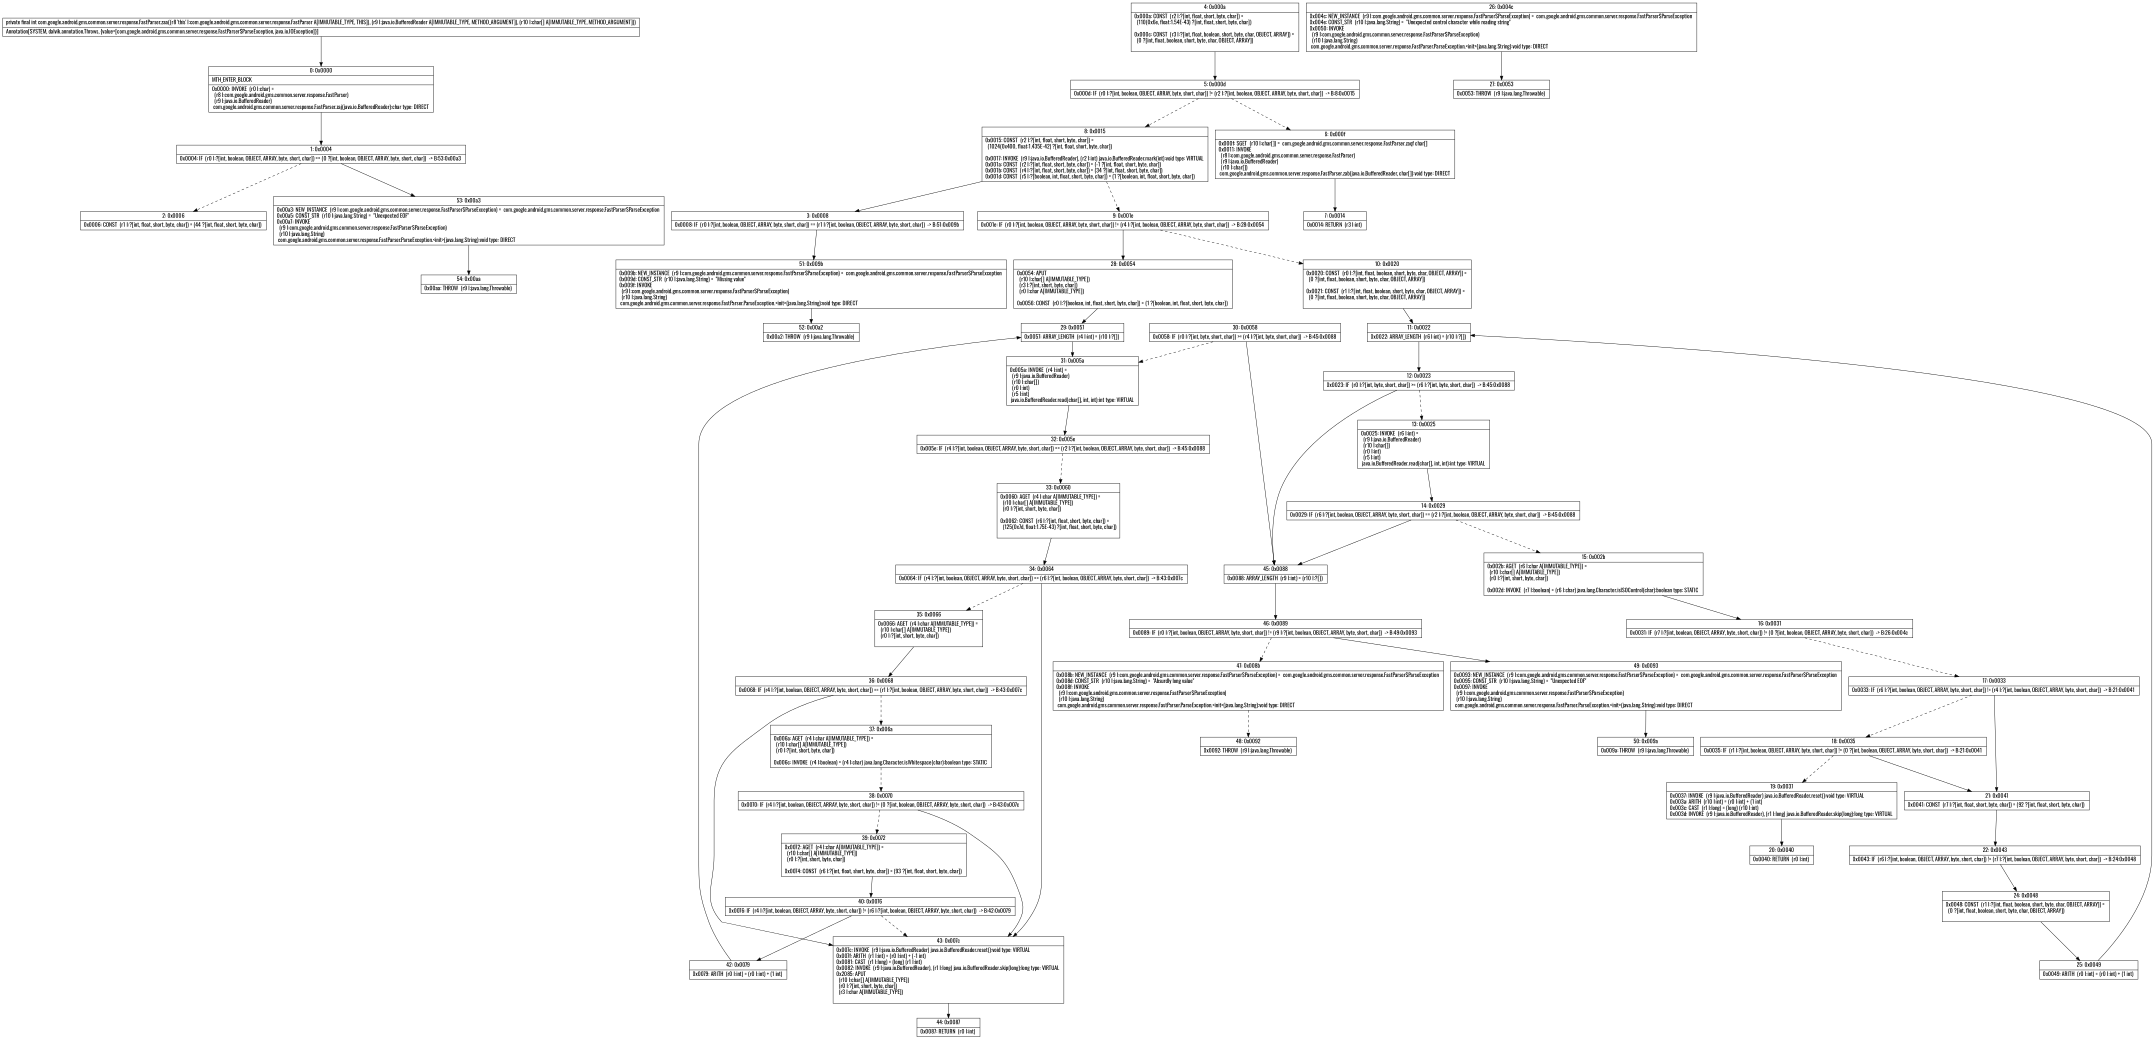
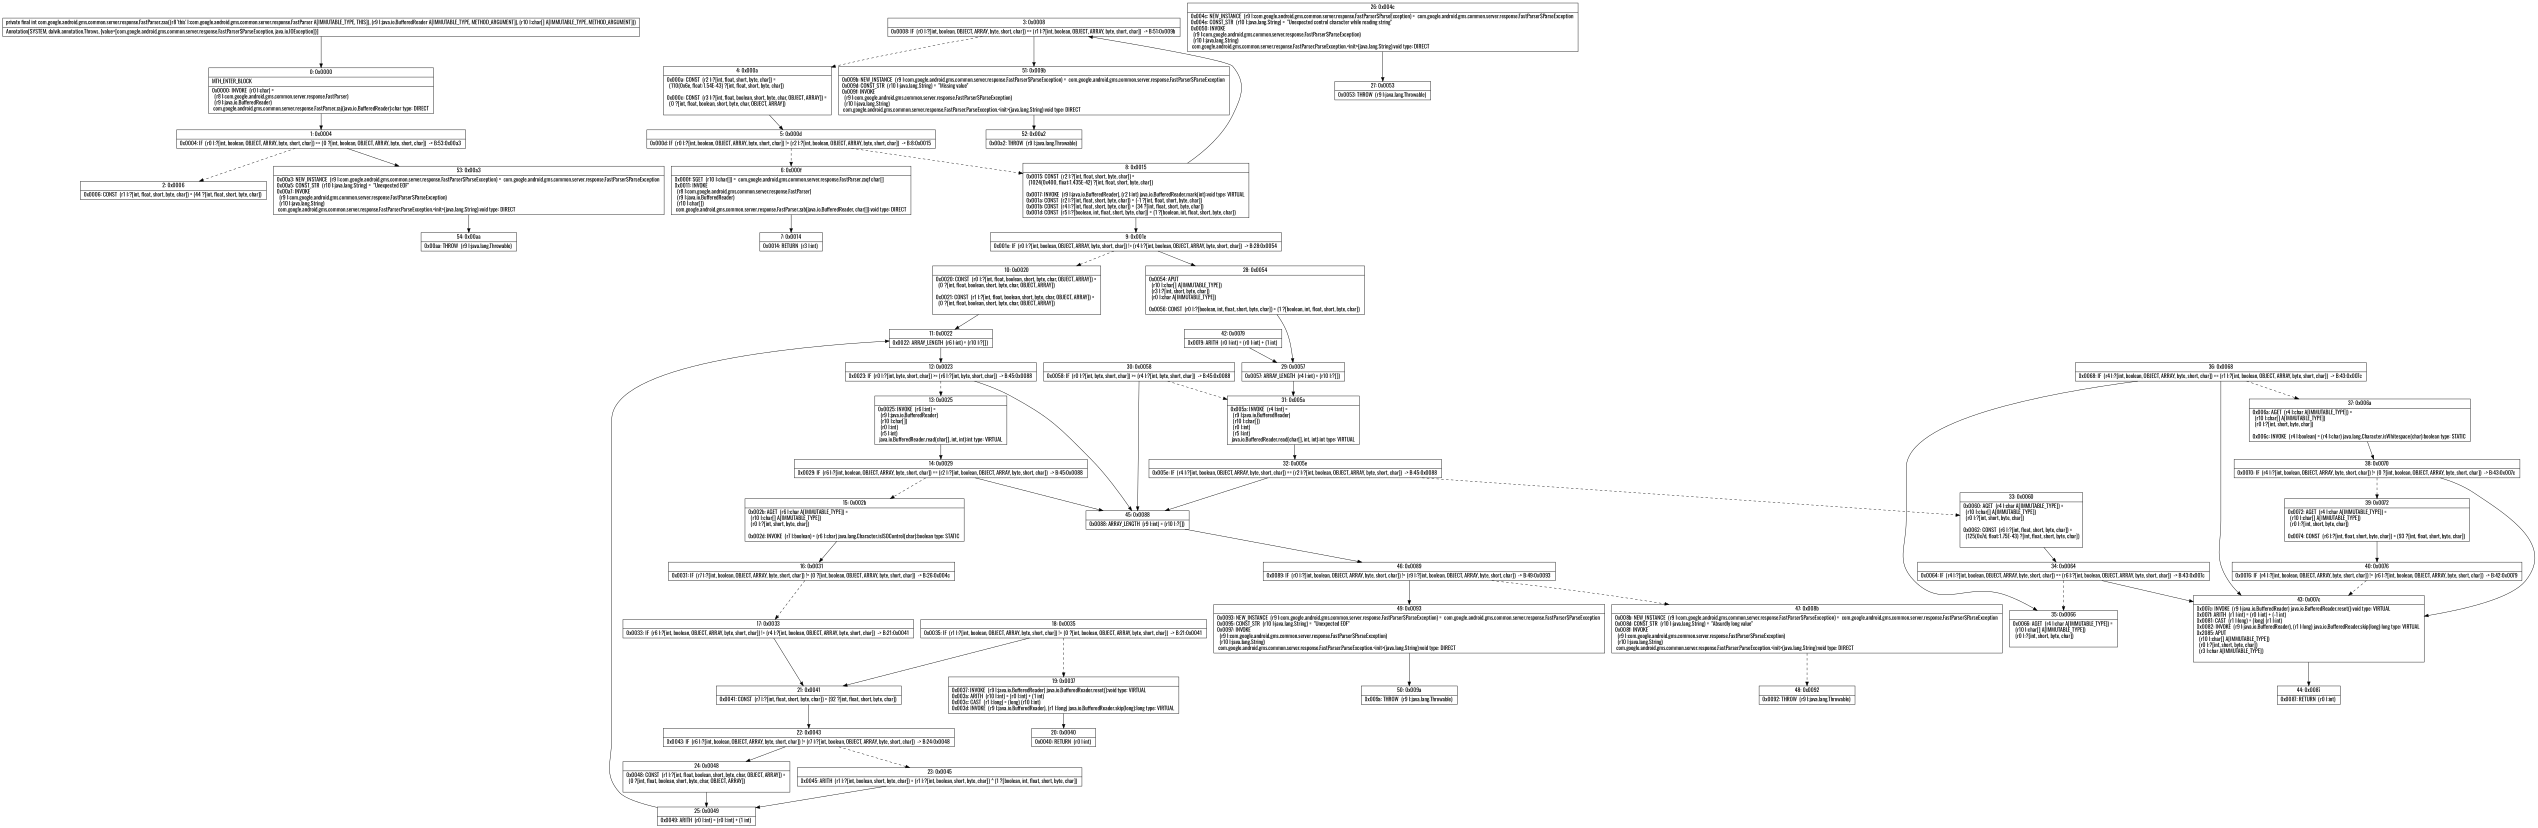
none -> (909, 50)
(1112, 195) -> (1136, 223)
none -> (1218, 494)
(902, 660) -> (1909, 461)
(1921, 715) -> none
none -> (940, 777)
(881, 778) -> (2370, 449)
(808, 936) -> none
